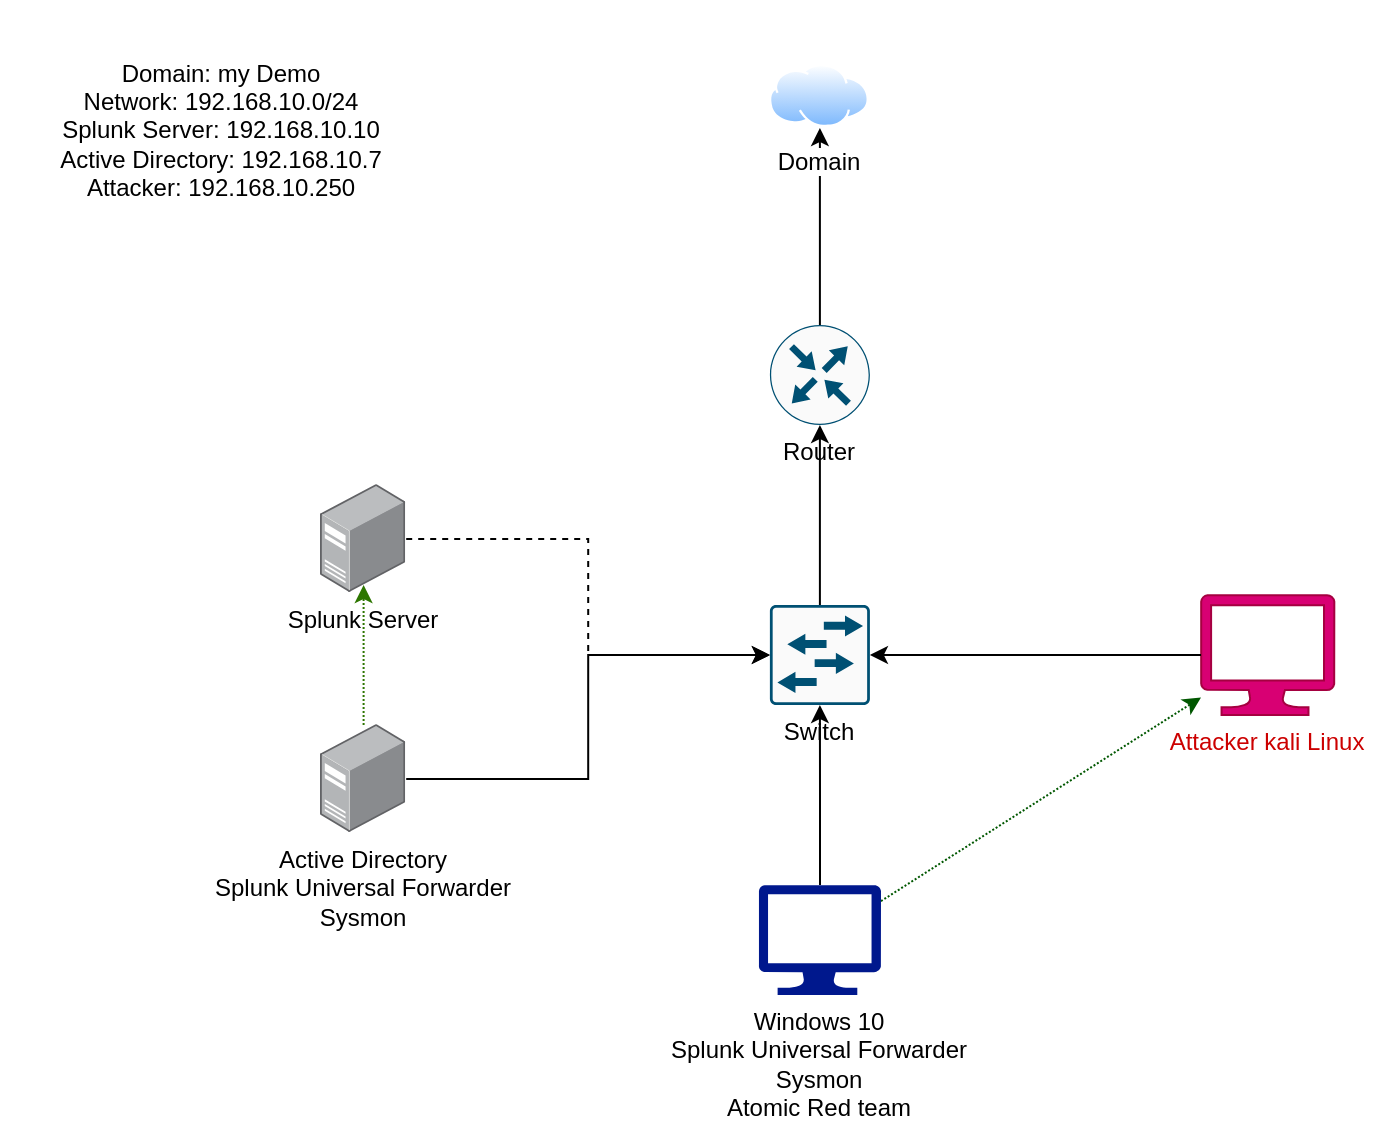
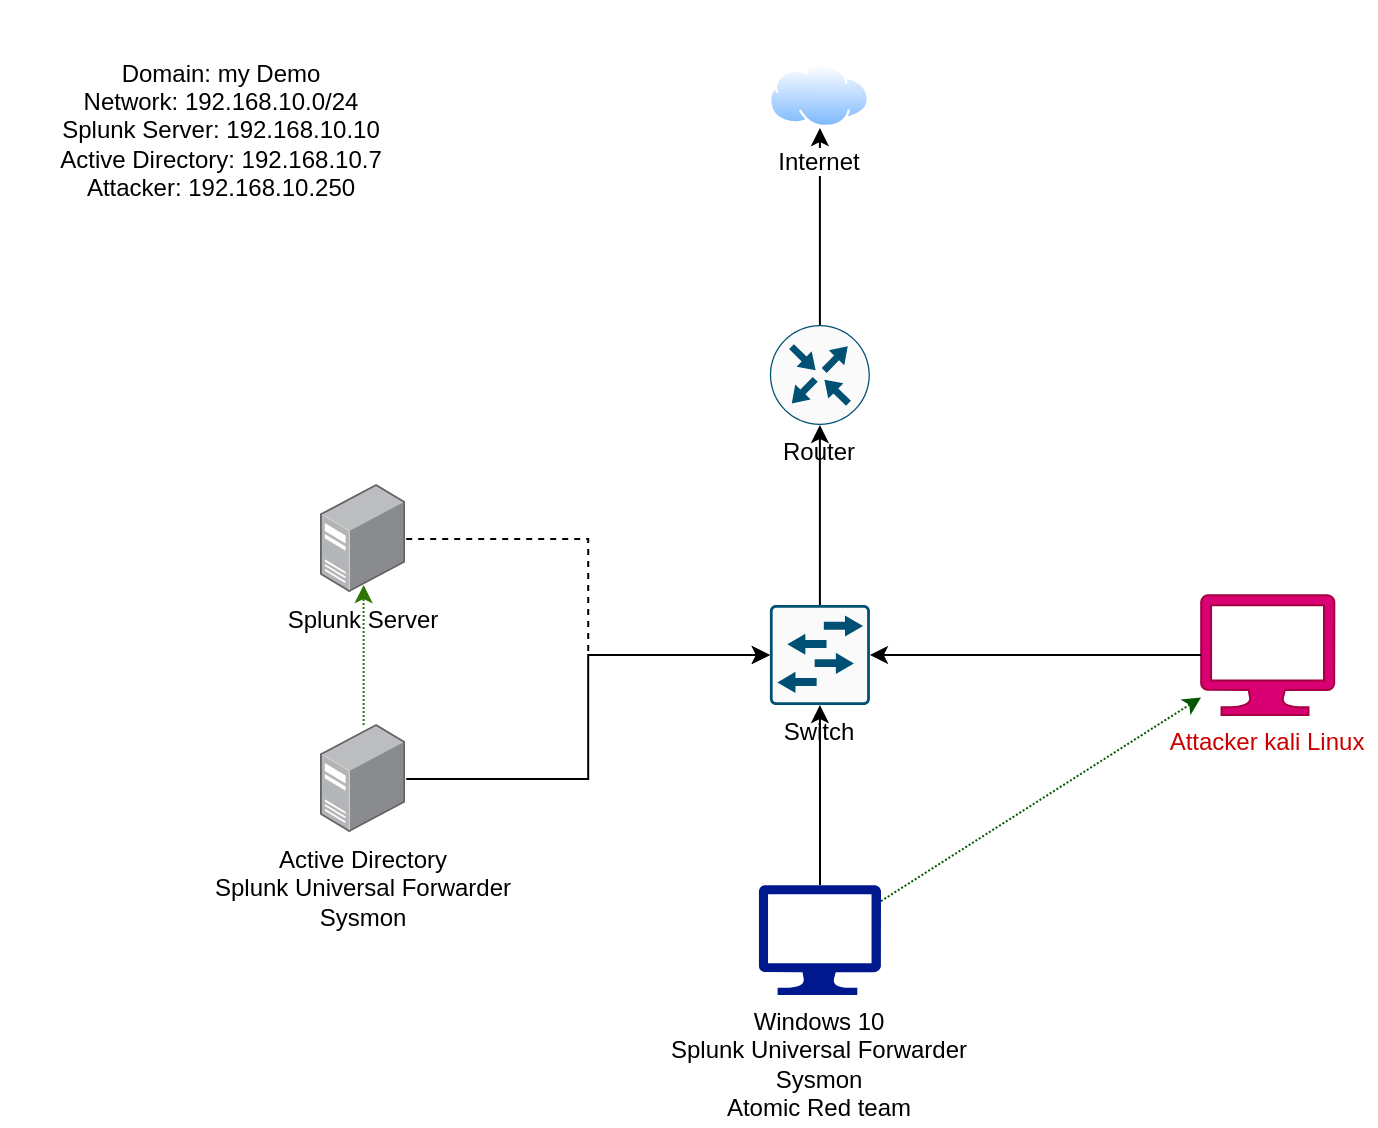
(820, 163) -> (820, 163)
